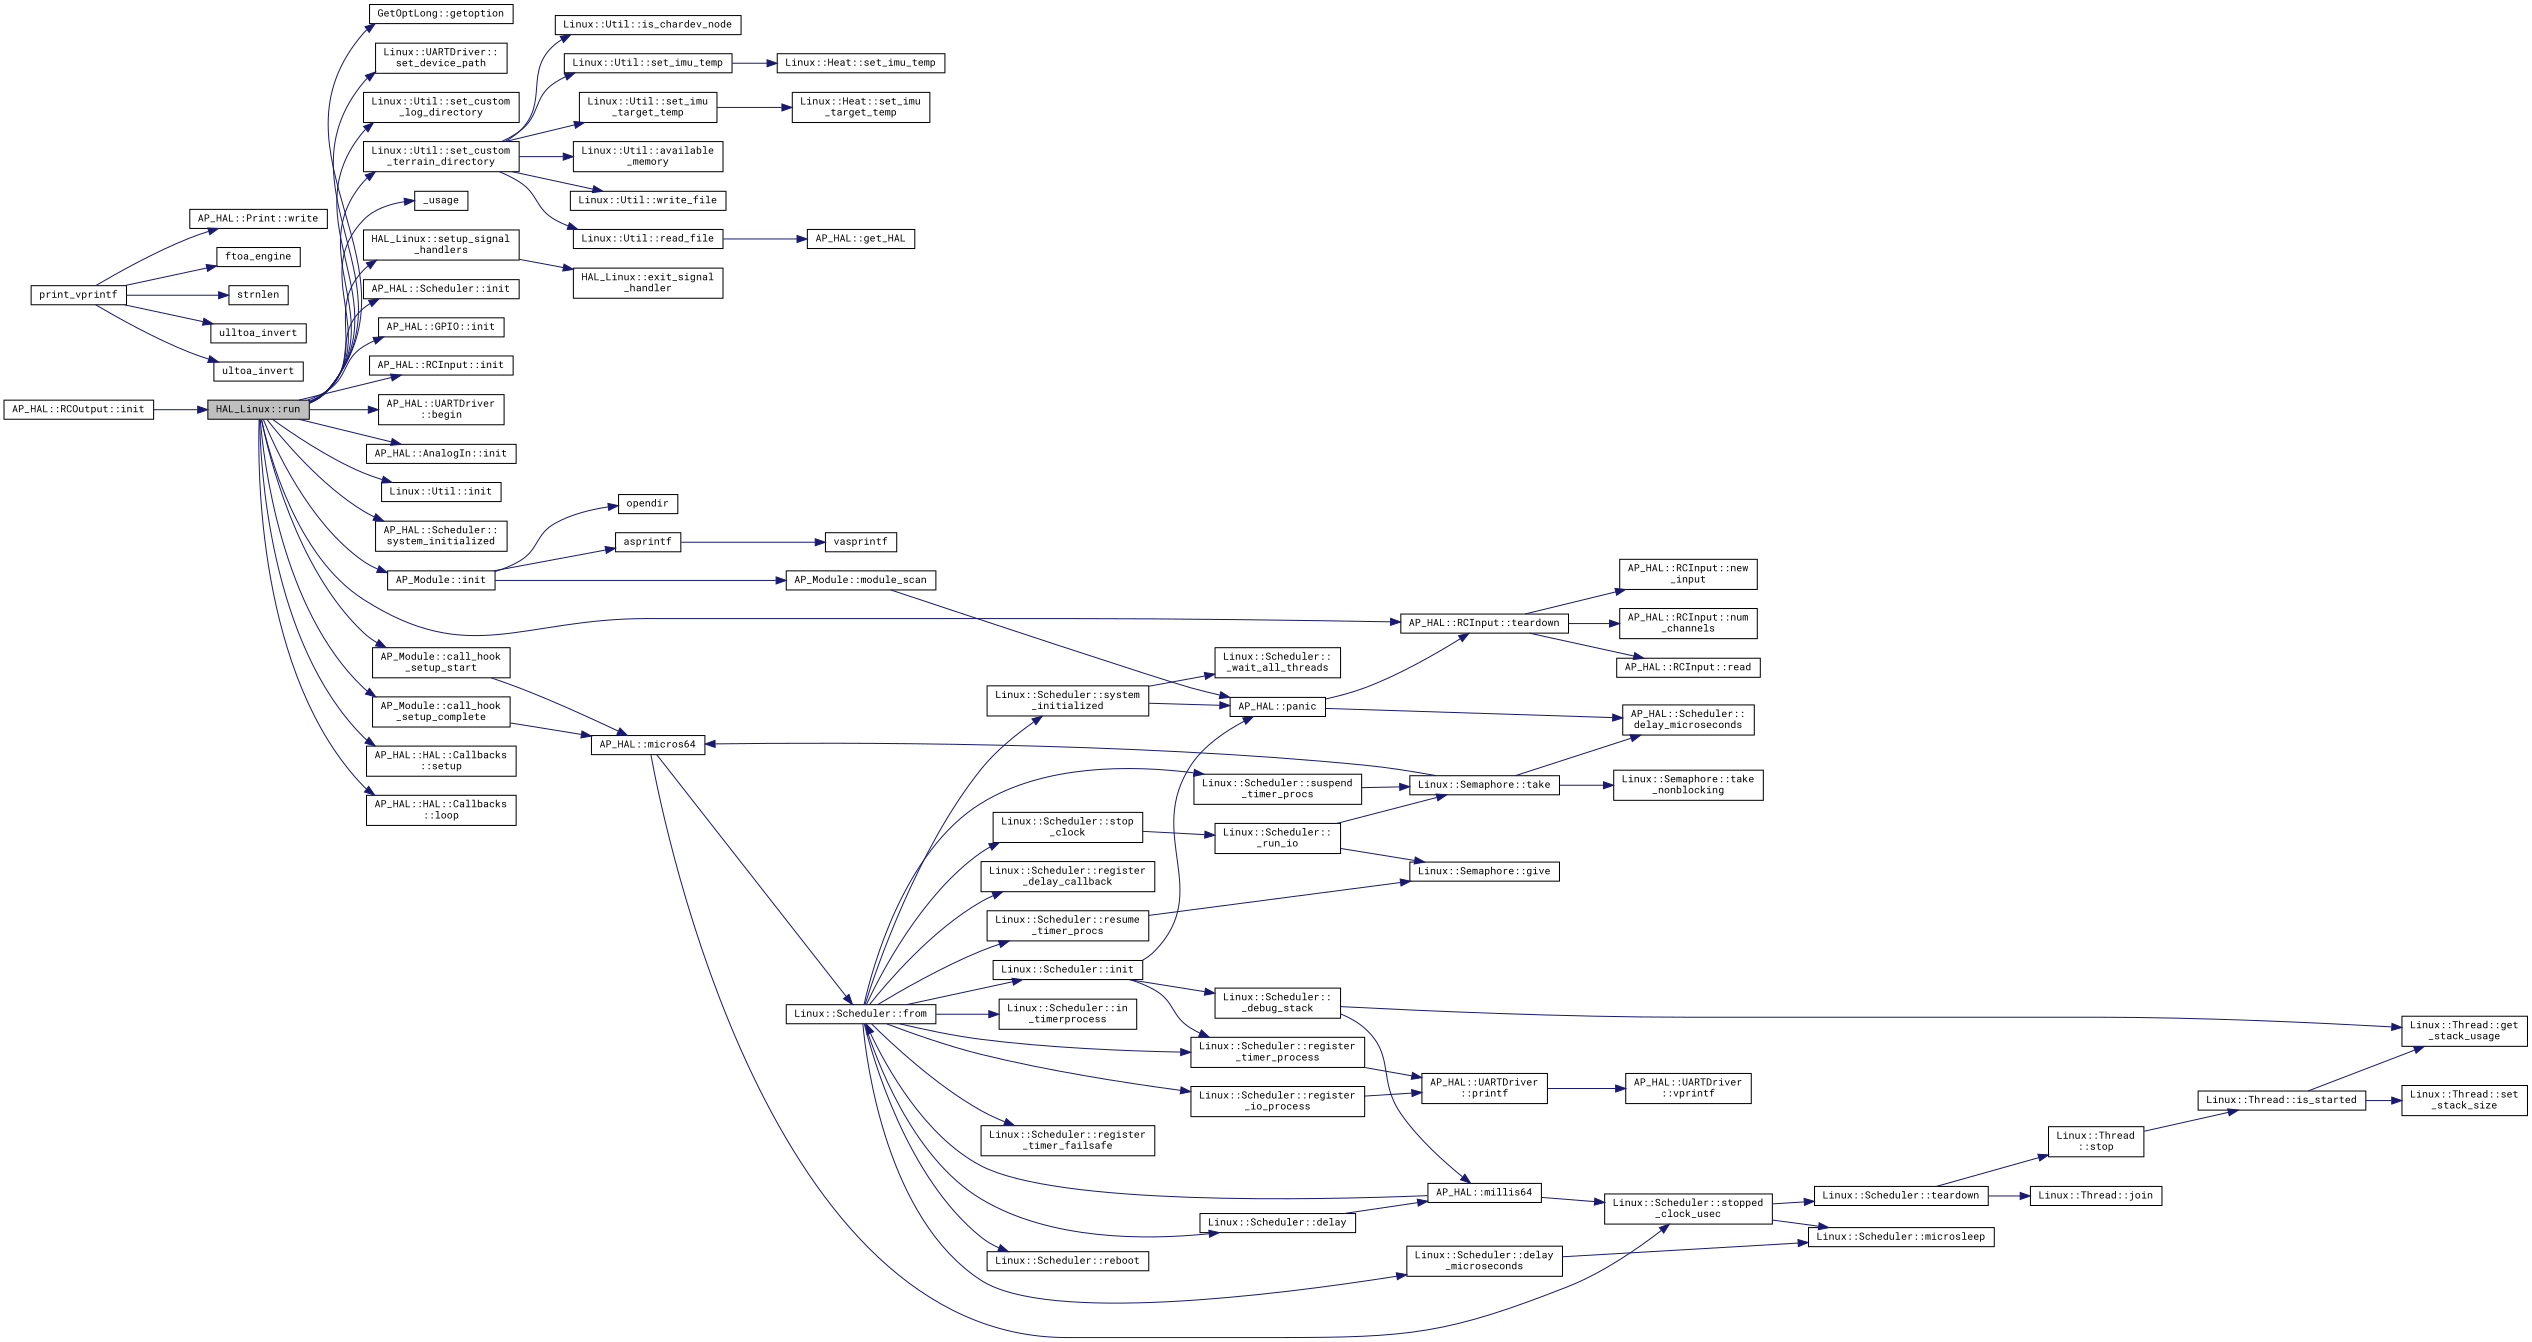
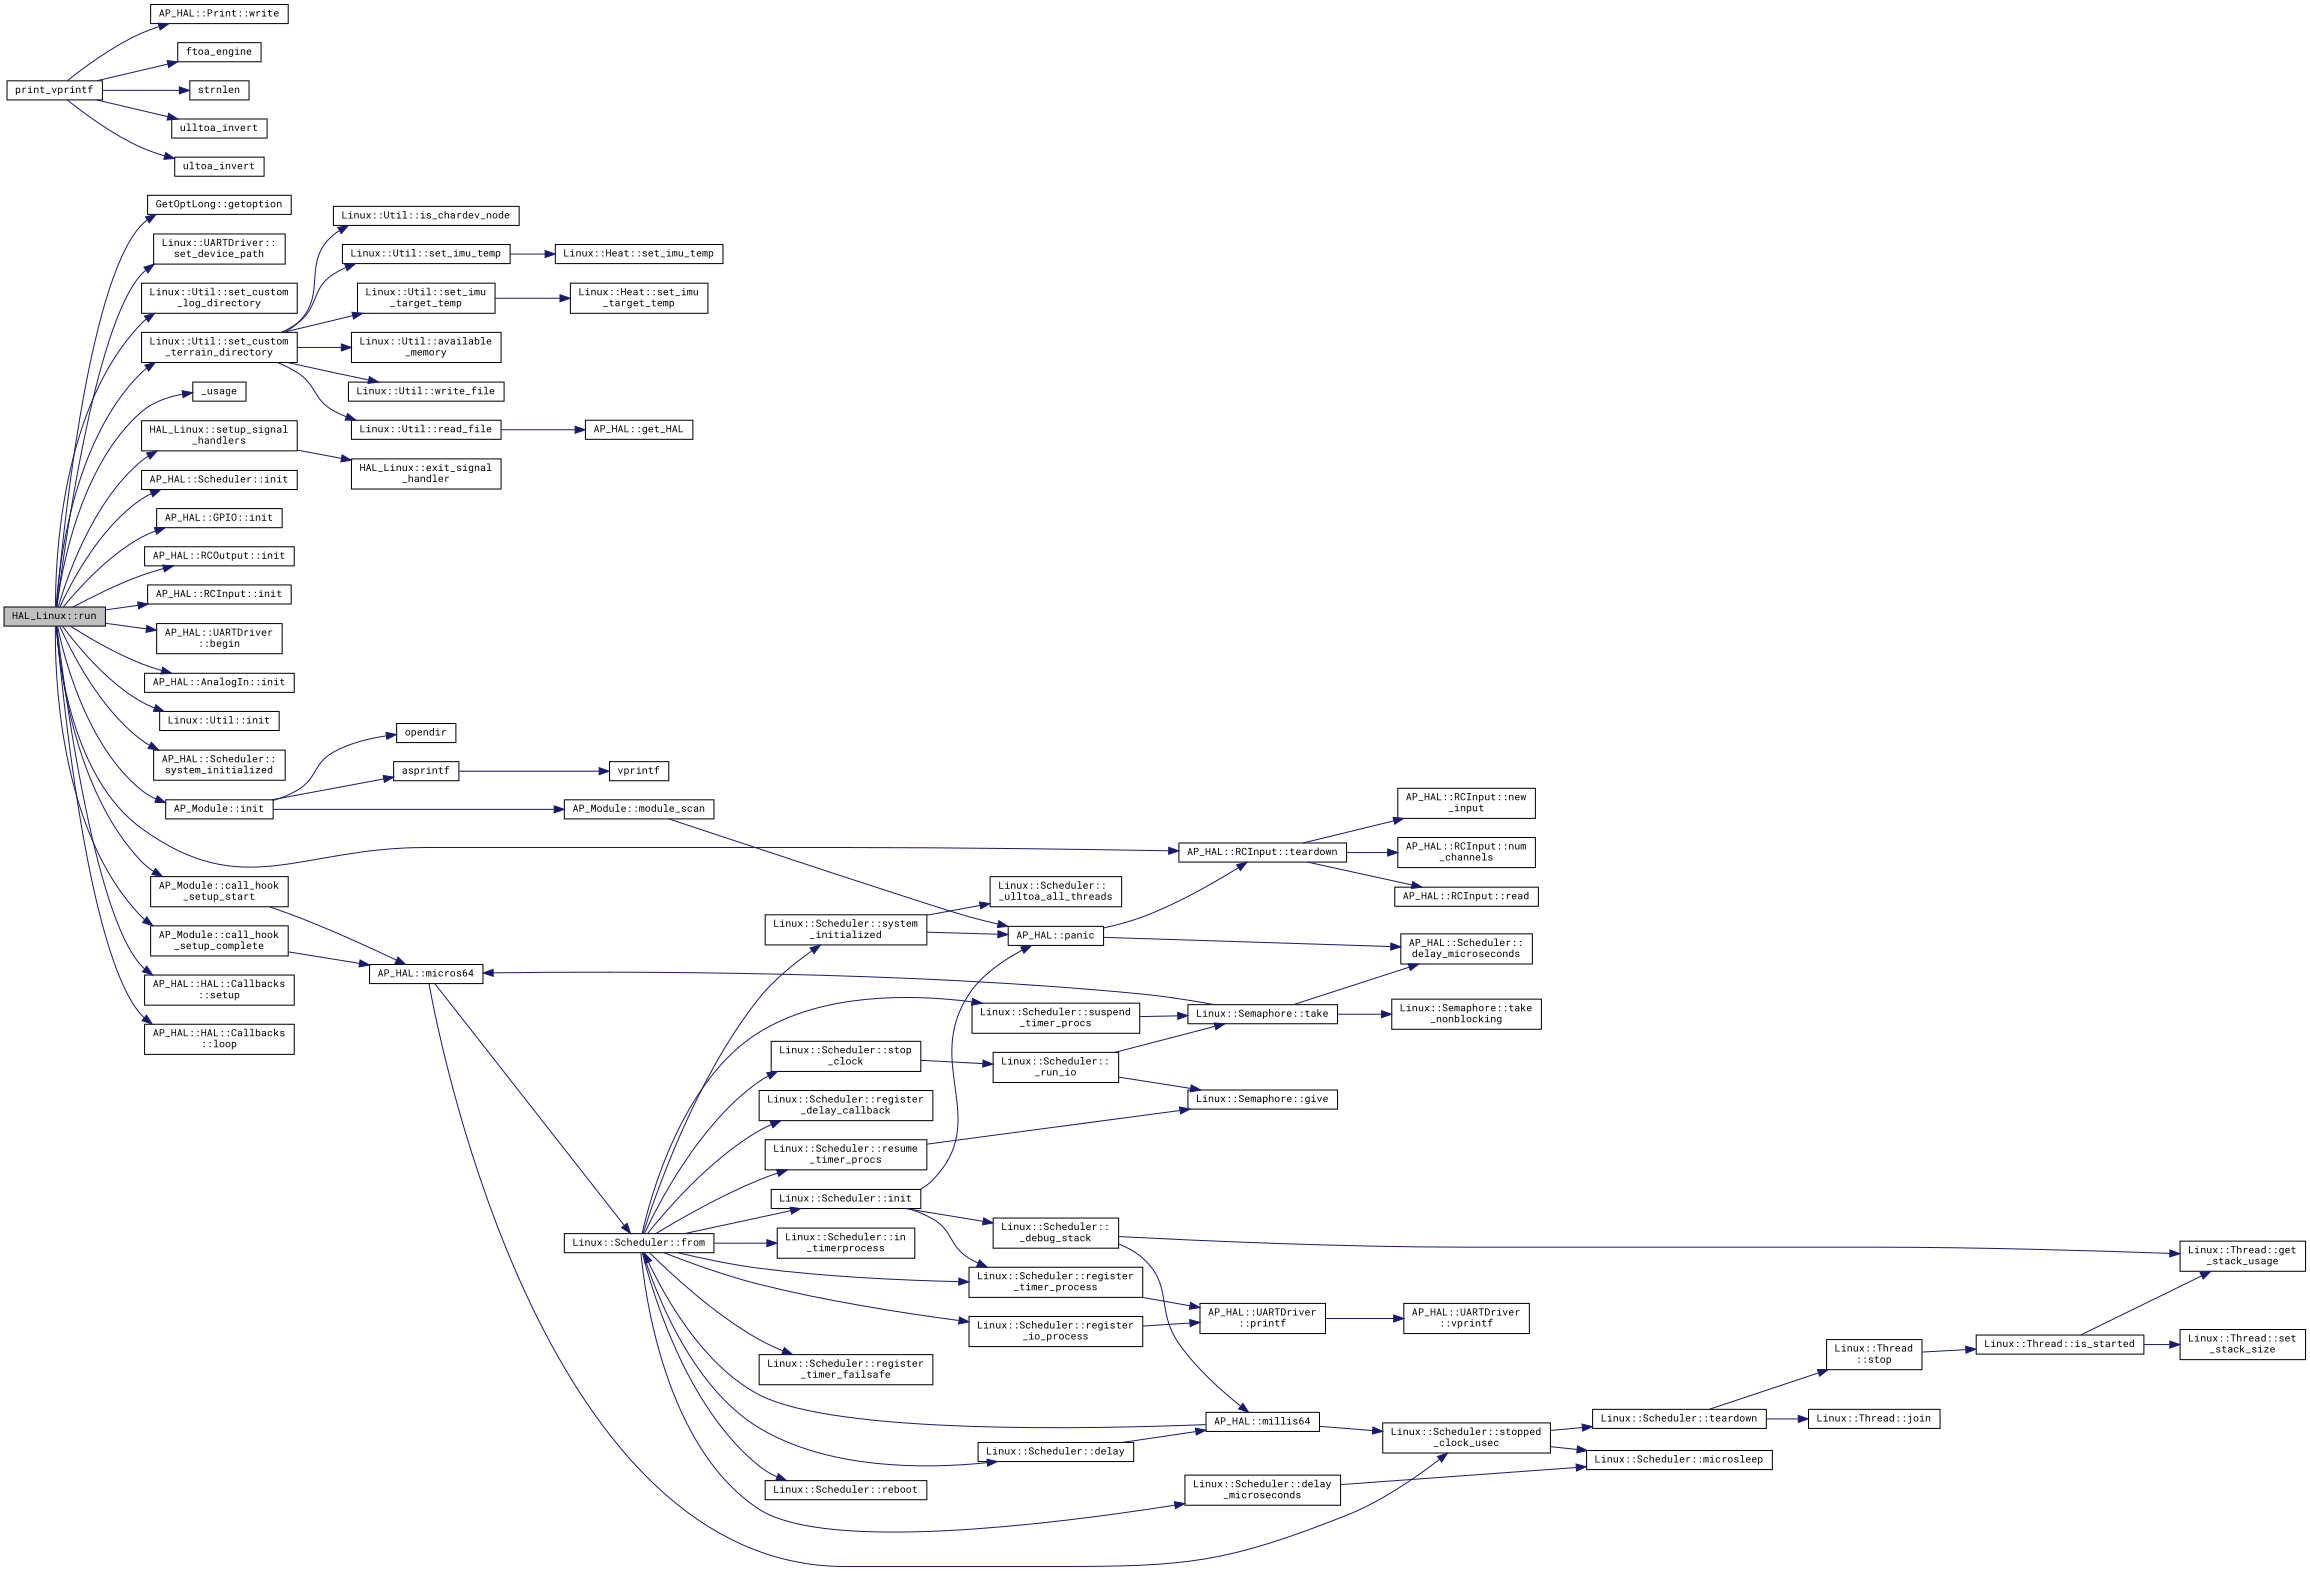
(176, 410) -> (117, 585)
(861, 542) -> (639, 771)
(1278, 663) -> (1056, 892)
